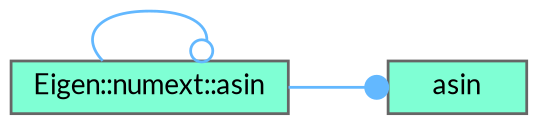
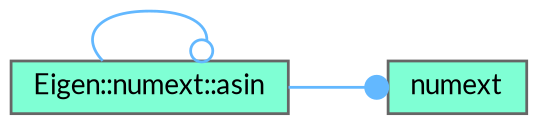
(457, 87) -> (457, 87)
